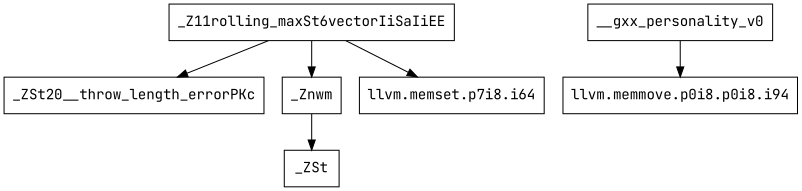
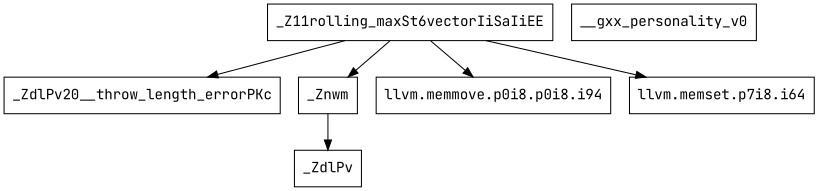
(680, 54) -> (448, 56)
(134, 95) -> (142, 95)
(312, 169) -> (328, 169)
